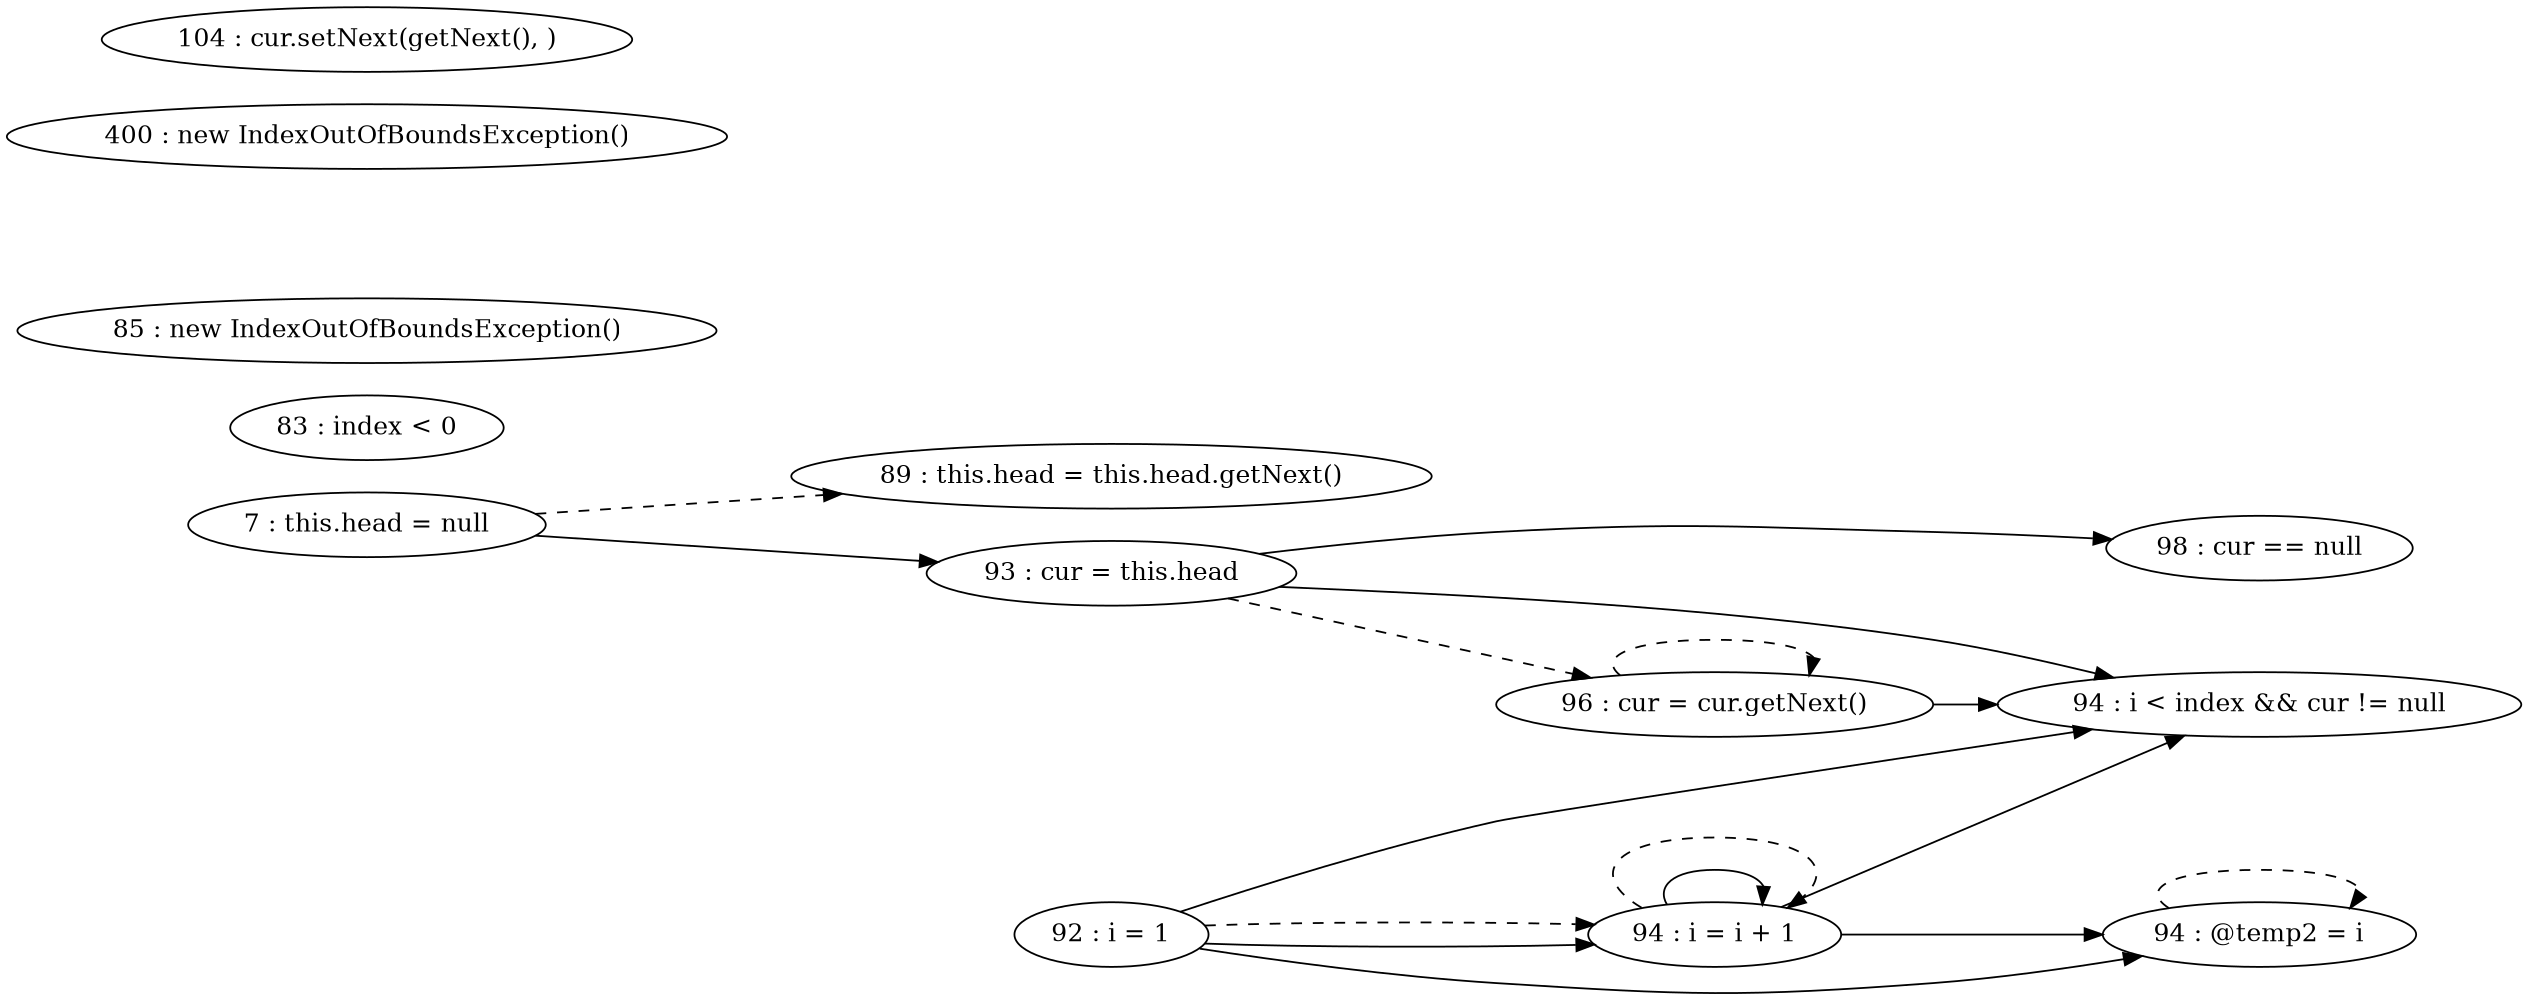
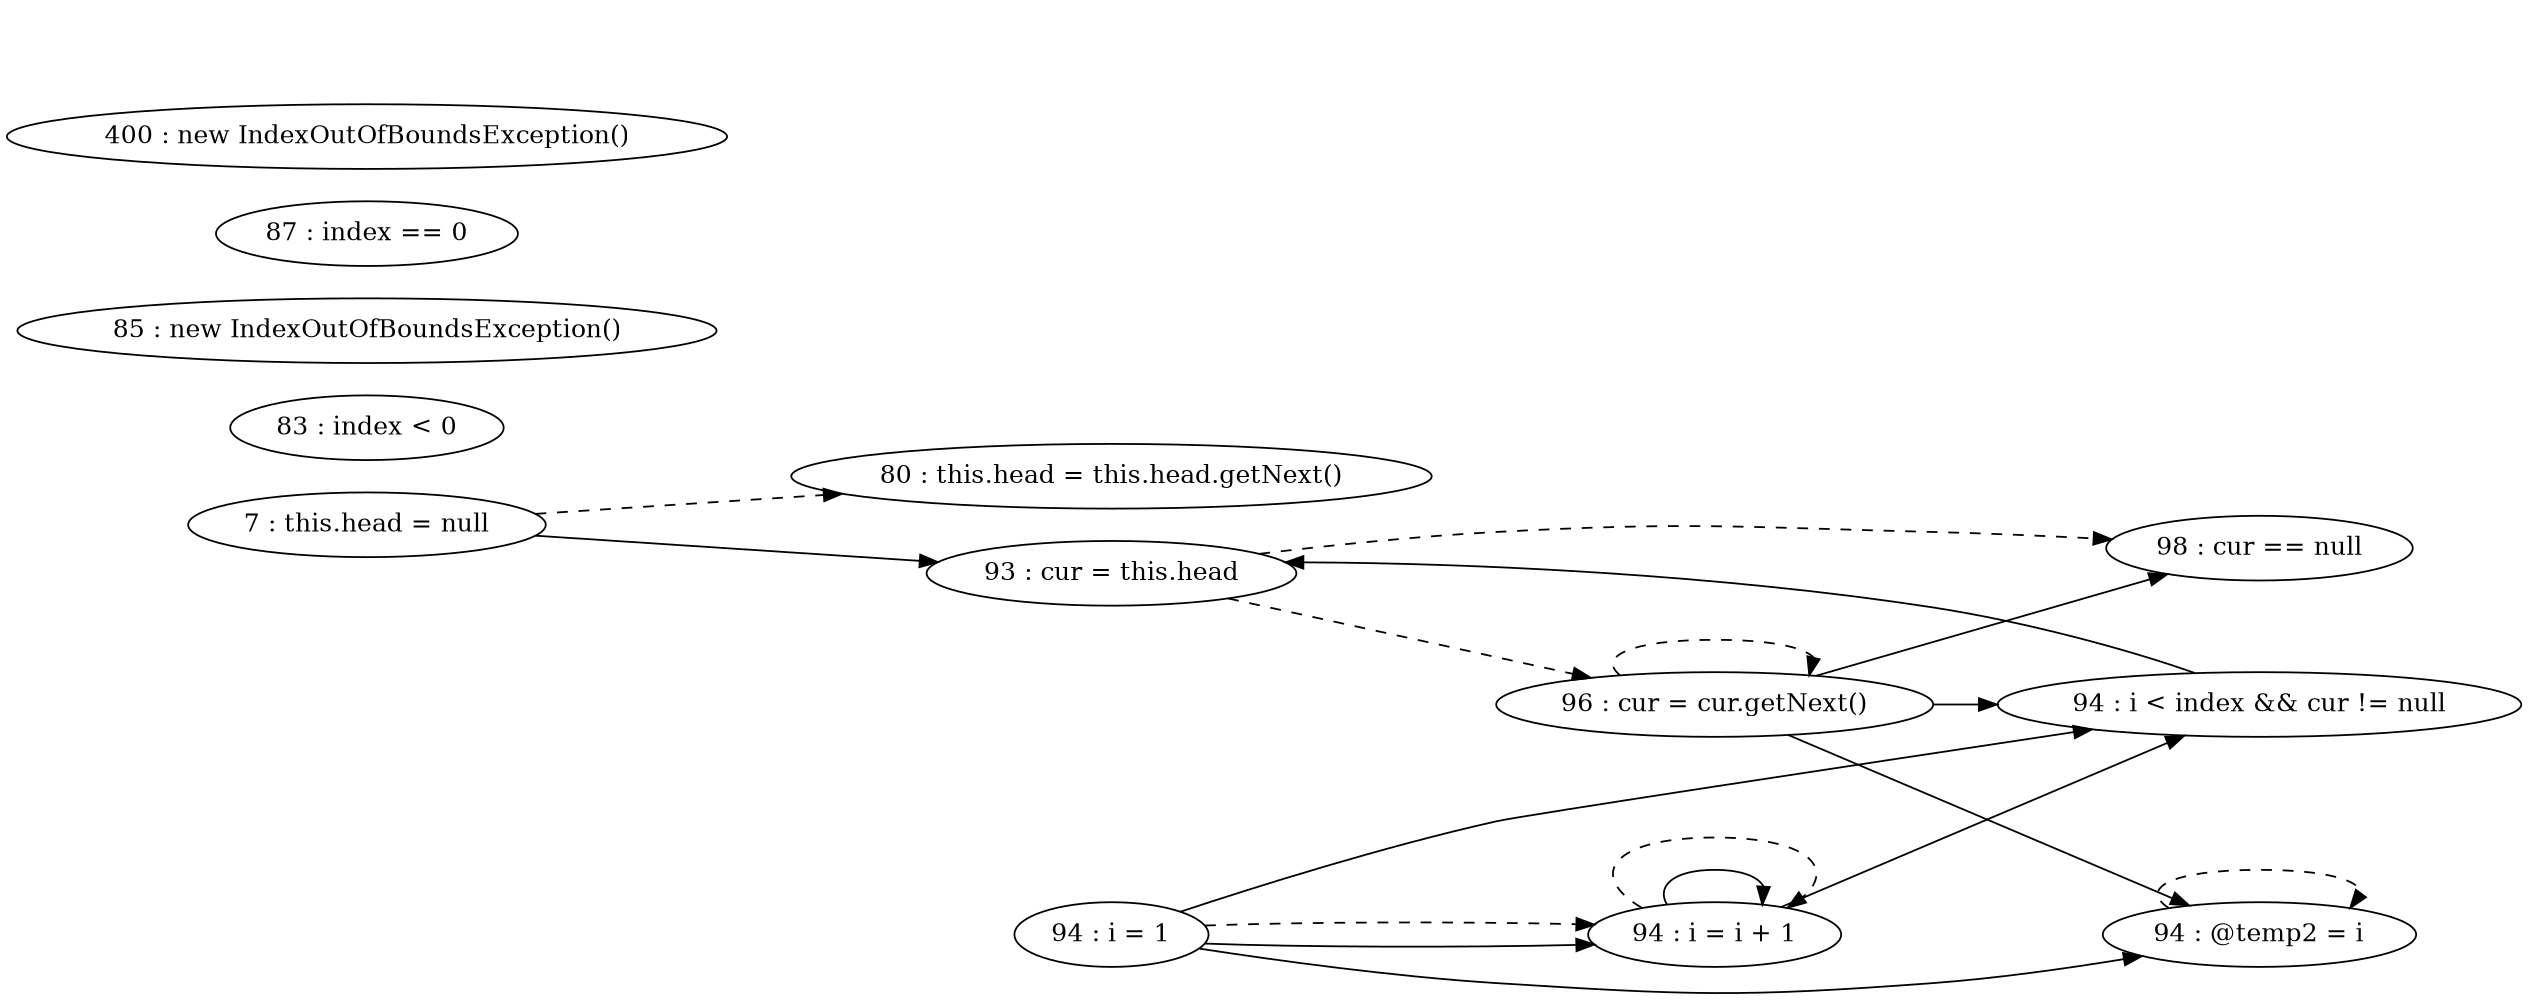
(367, 40) -> none
none -> (367, 234)
(1111, 476) -> (1111, 476)
(1676, 526) -> (1676, 526)
(1689, 611) -> (1754, 585)
none -> (1983, 627)
(1111, 935) -> (1111, 935)
(1963, 935) -> (1971, 813)
